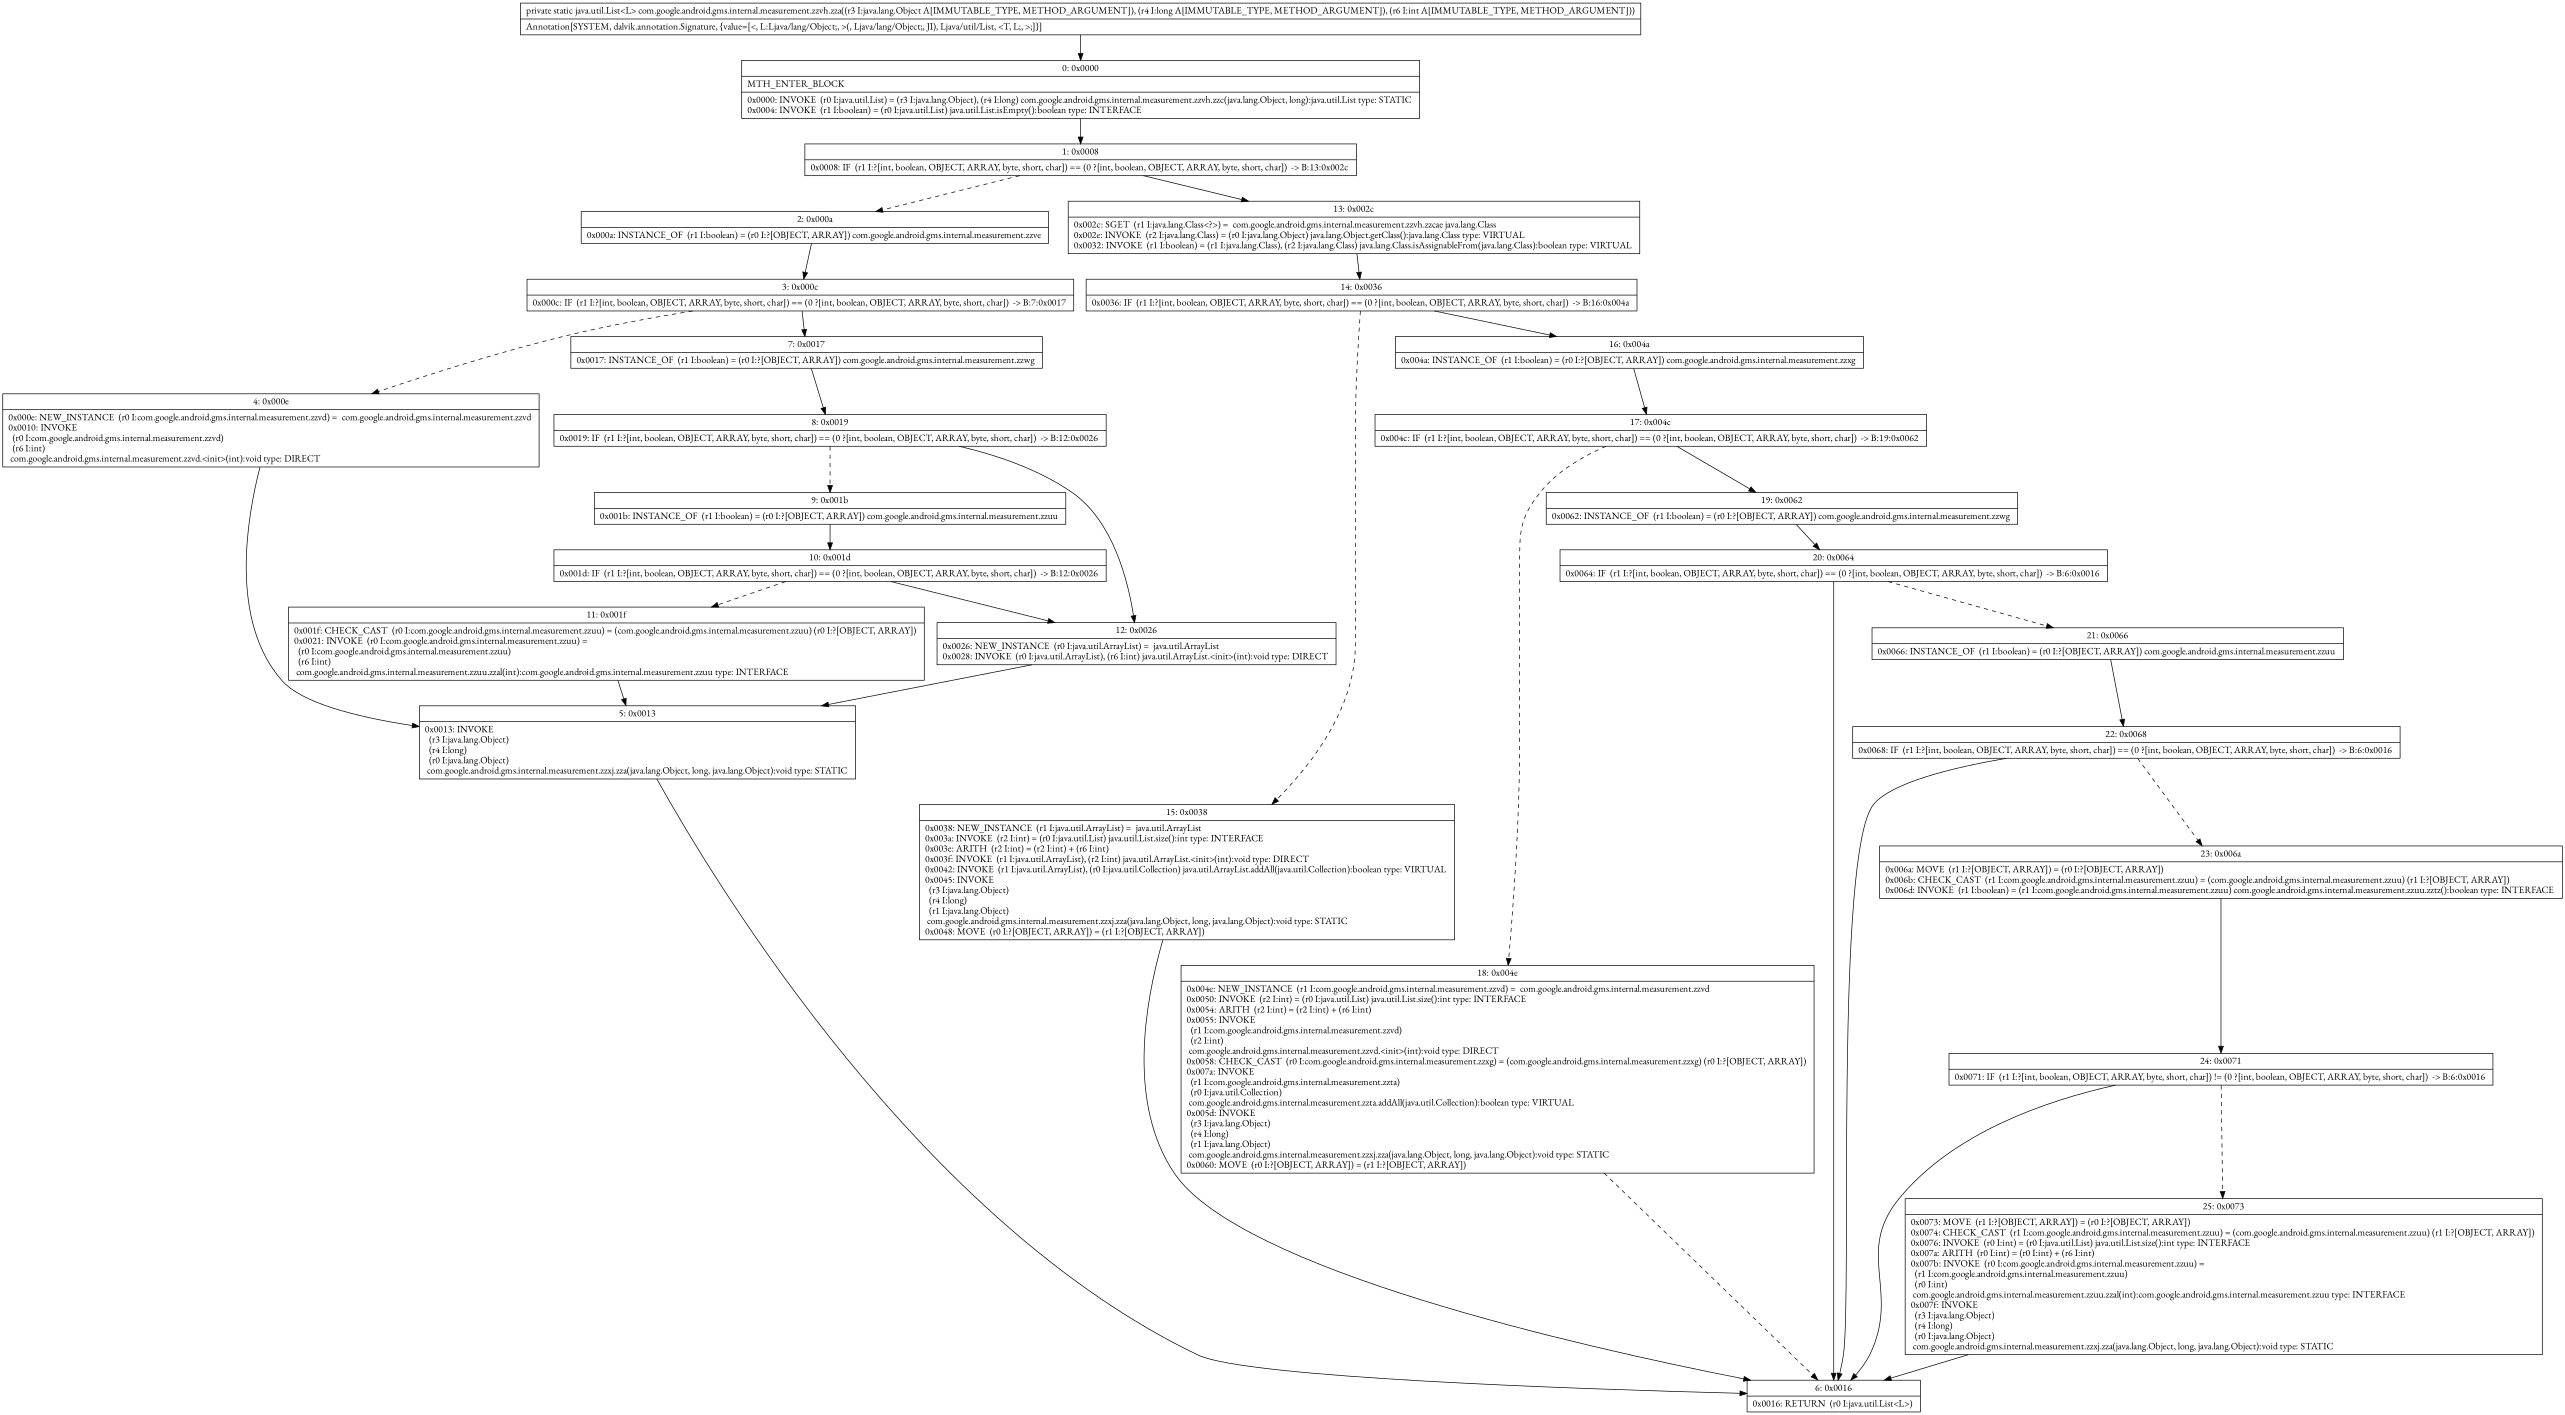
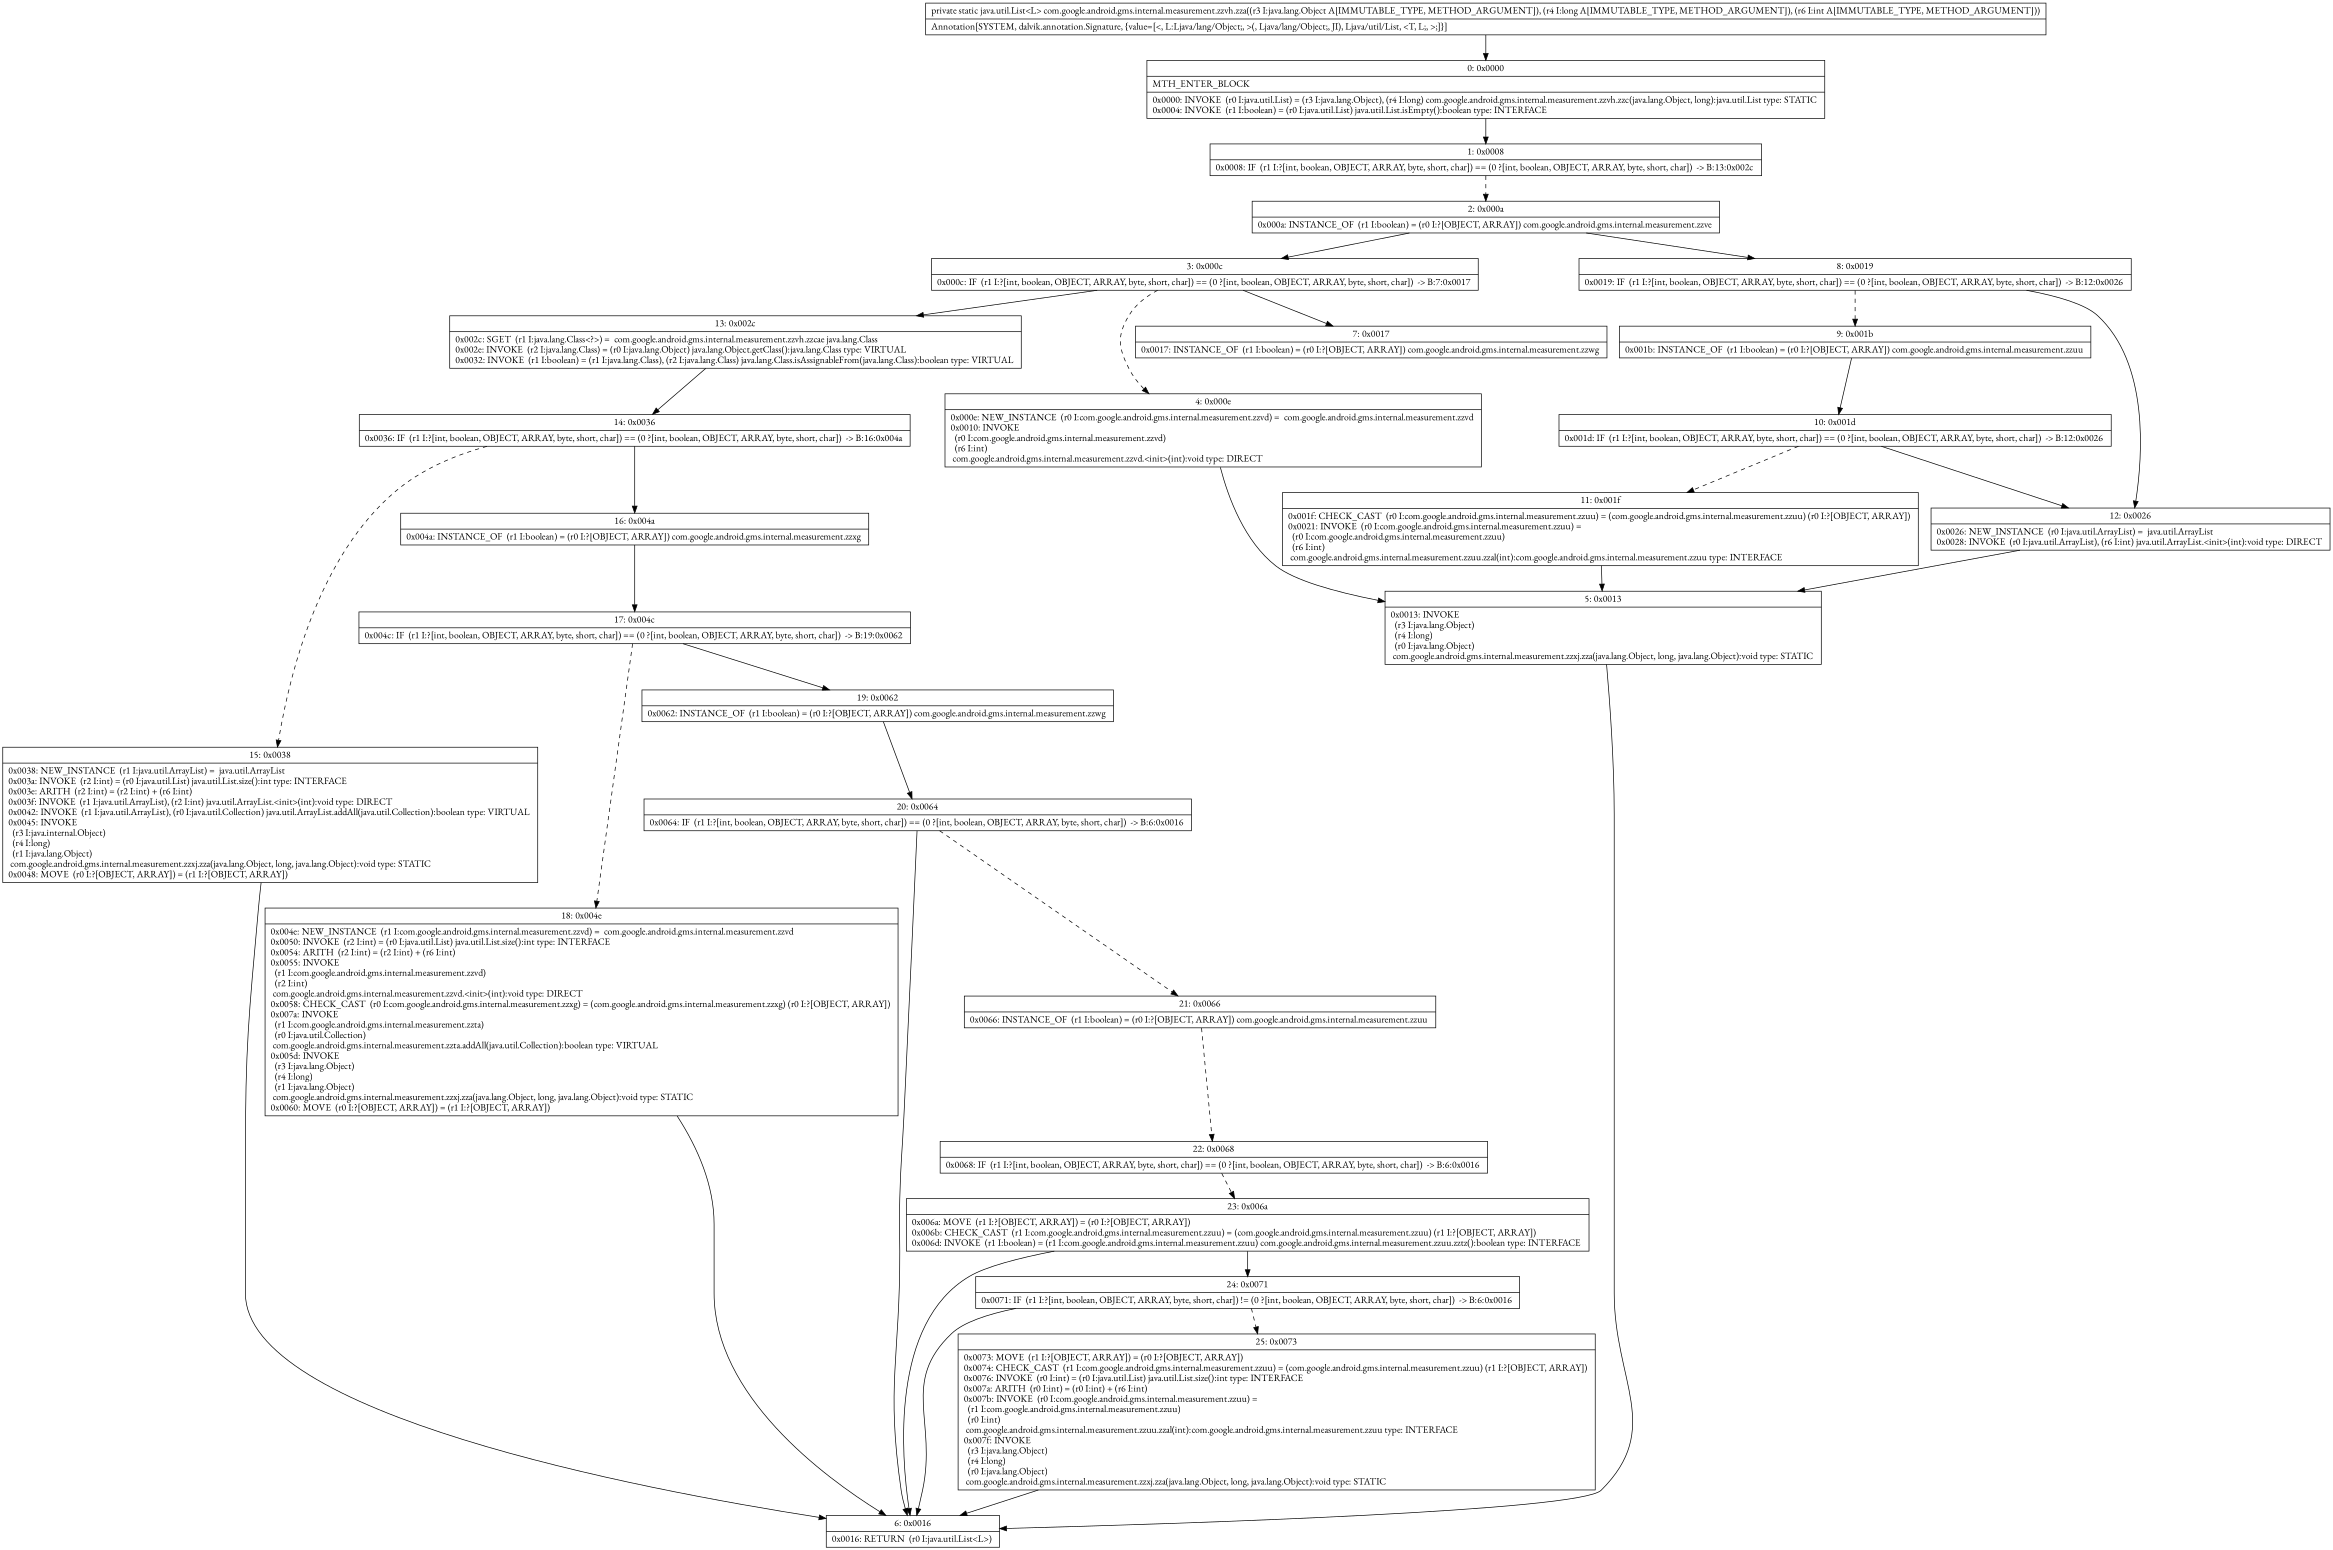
(1192, 188) -> (1010, 303)
(817, 388) -> (1667, 245)
(2116, 689) -> (1207, 1081)
(967, 890) -> (57, 833)
(1848, 1017) -> (920, 1340)
(1708, 1274) -> (723, 1342)
